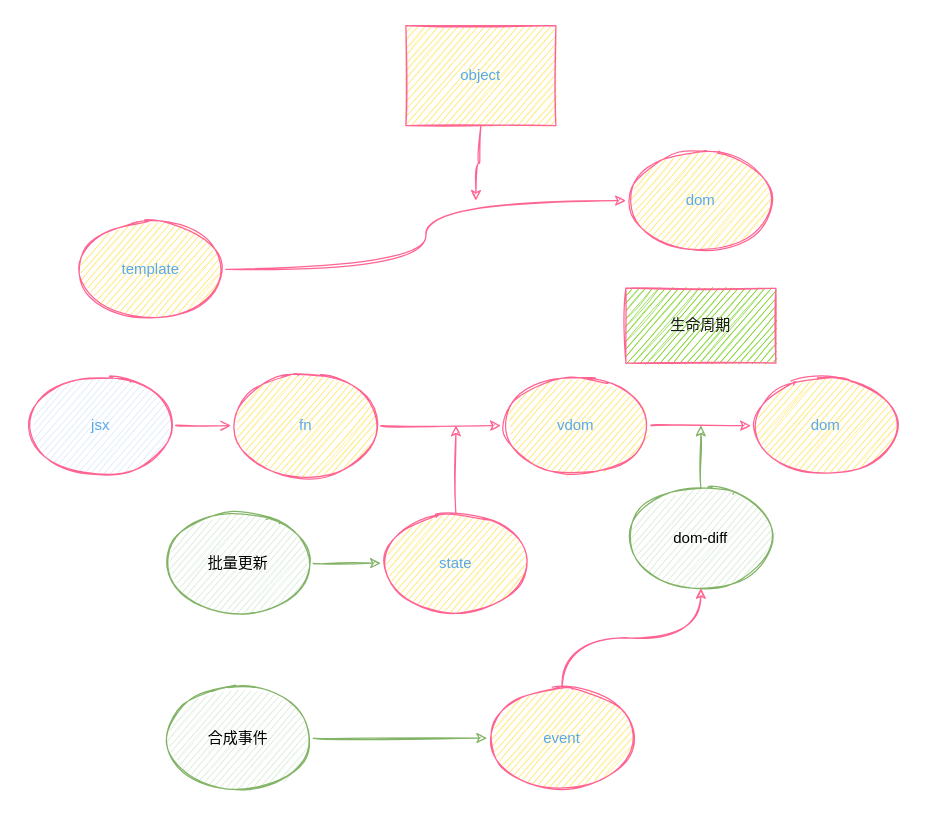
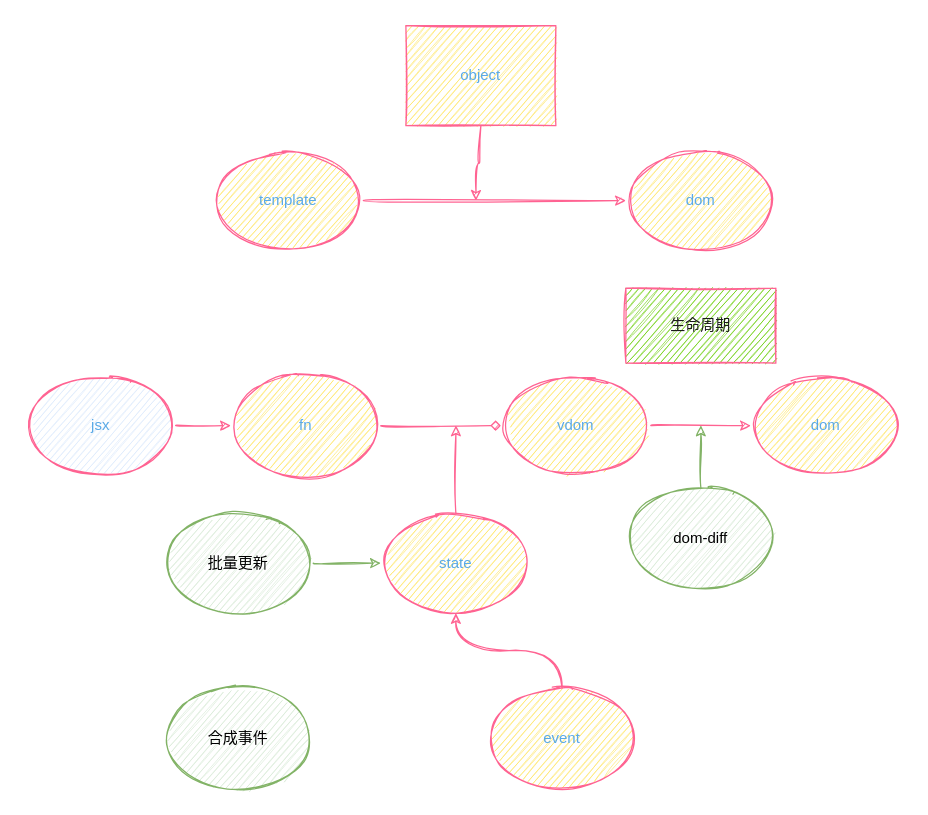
(151, 269) -> (288, 201)
(223, 426) -> (220, 426)
(491, 426) -> (490, 426)
(631, 638) -> (510, 651)
(397, 738) -> none
